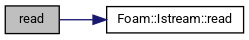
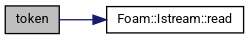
(32, 20) -> (32, 20)
